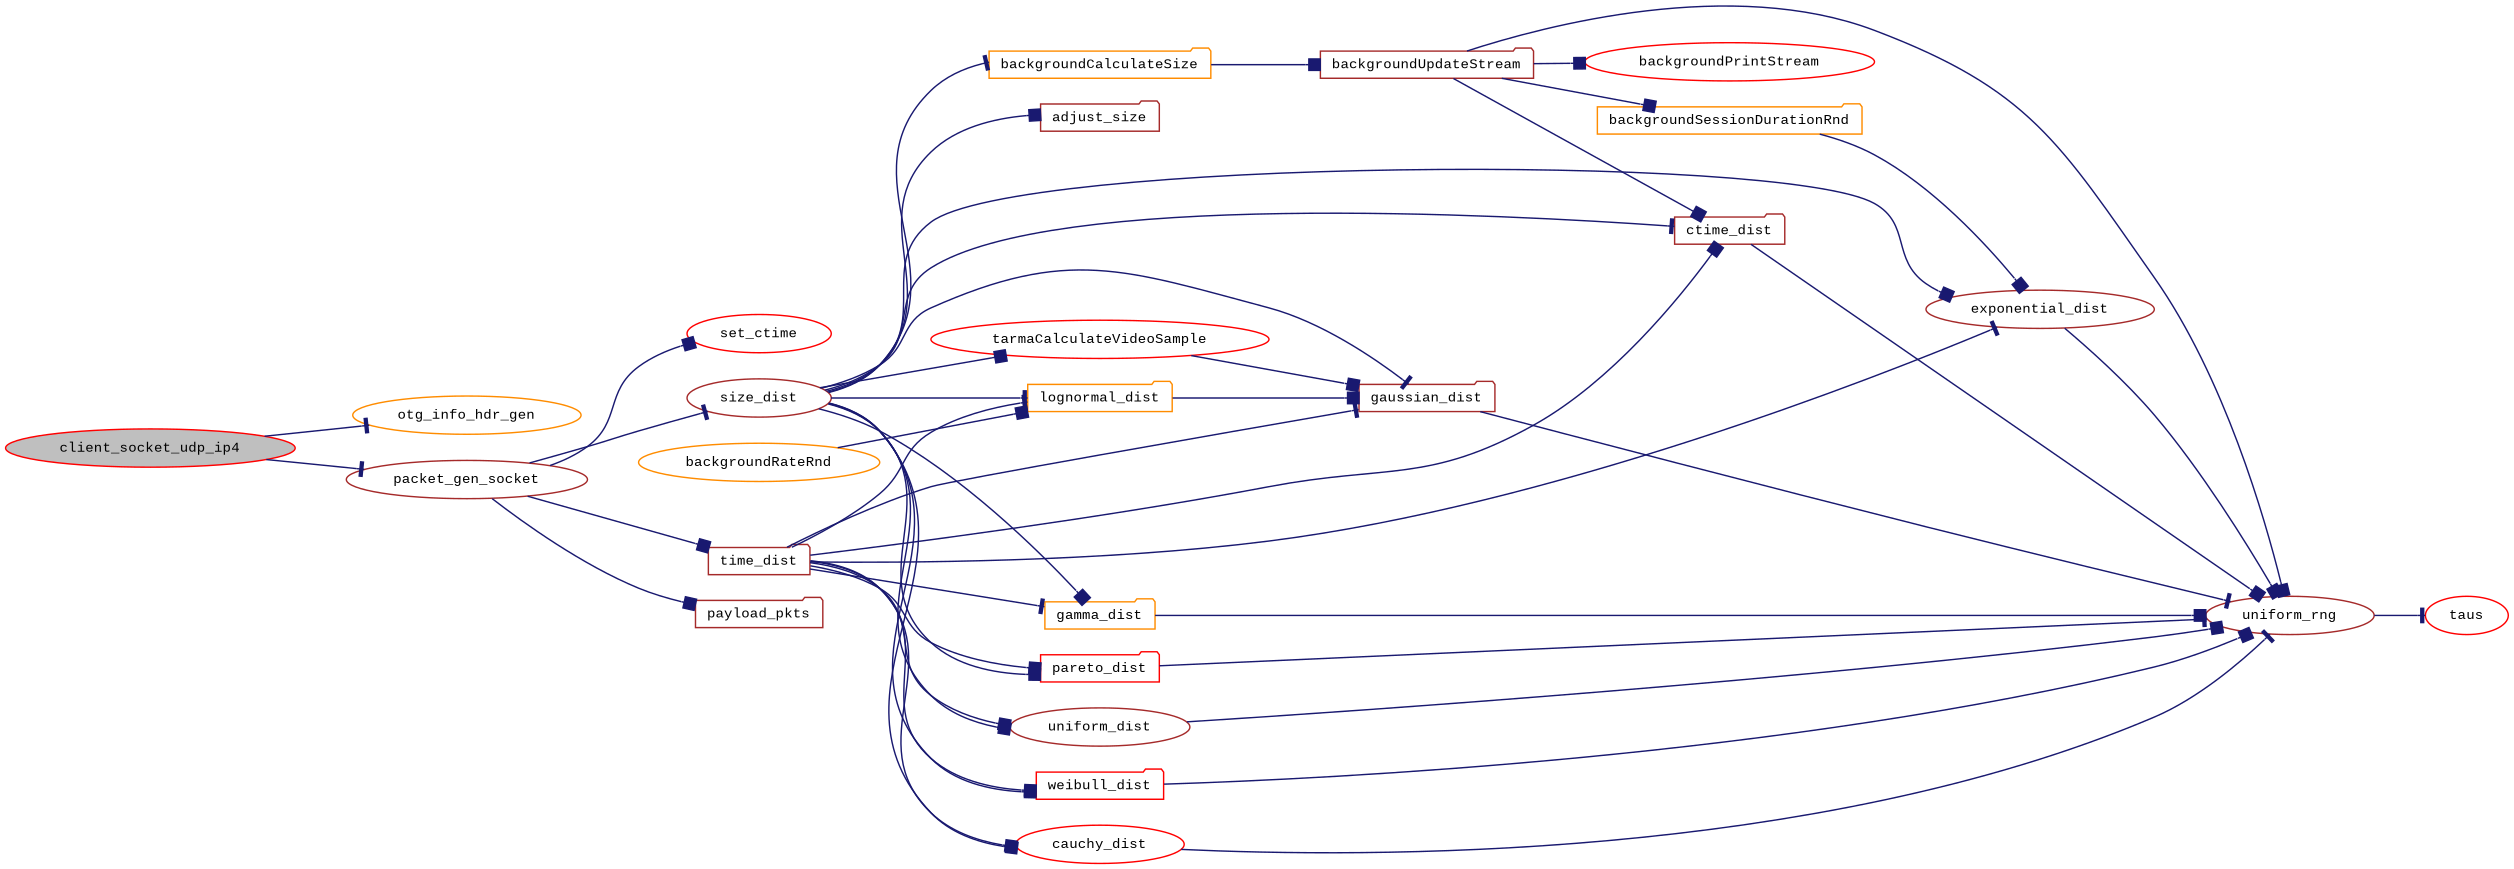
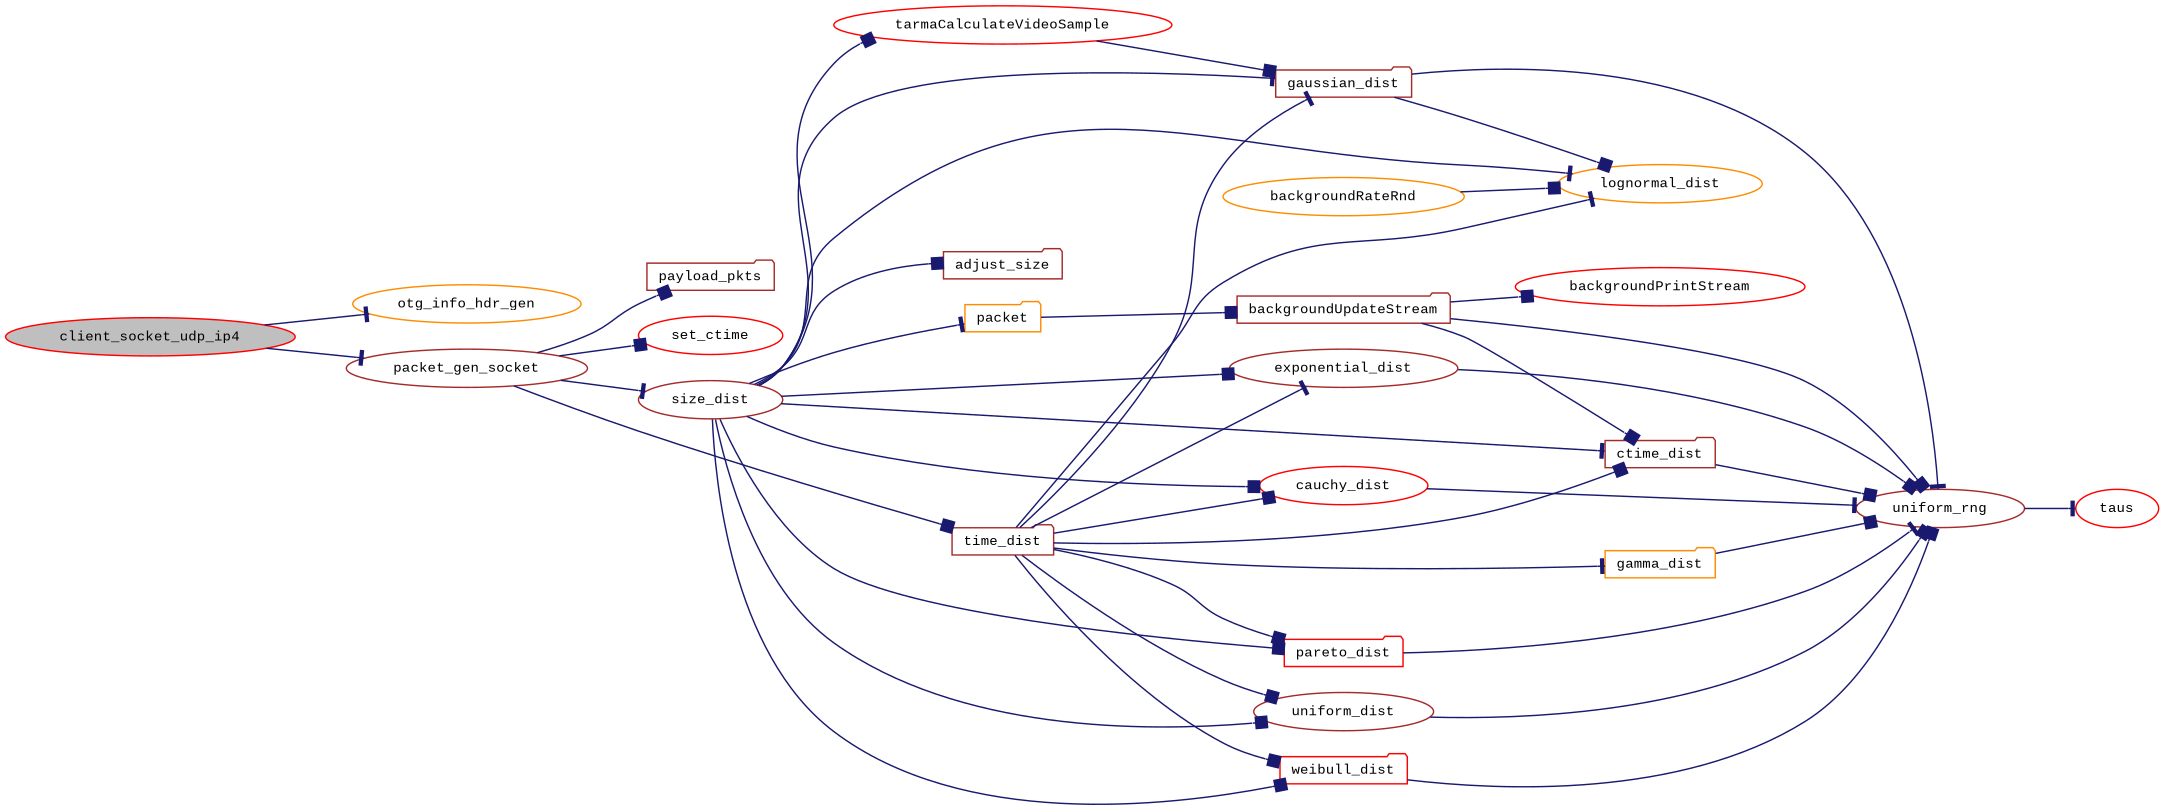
(1100, 65) -> (1003, 318)
(1730, 120) -> none
(1100, 398) -> (1660, 184)
(1259, 398) -> (1496, 128)
(946, 473) -> none
